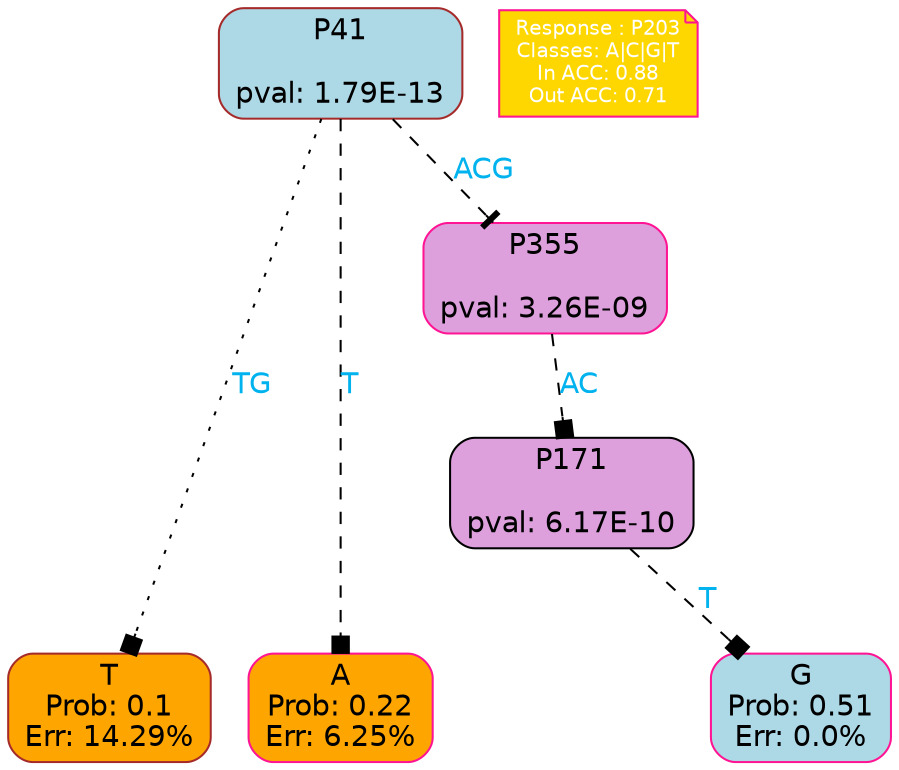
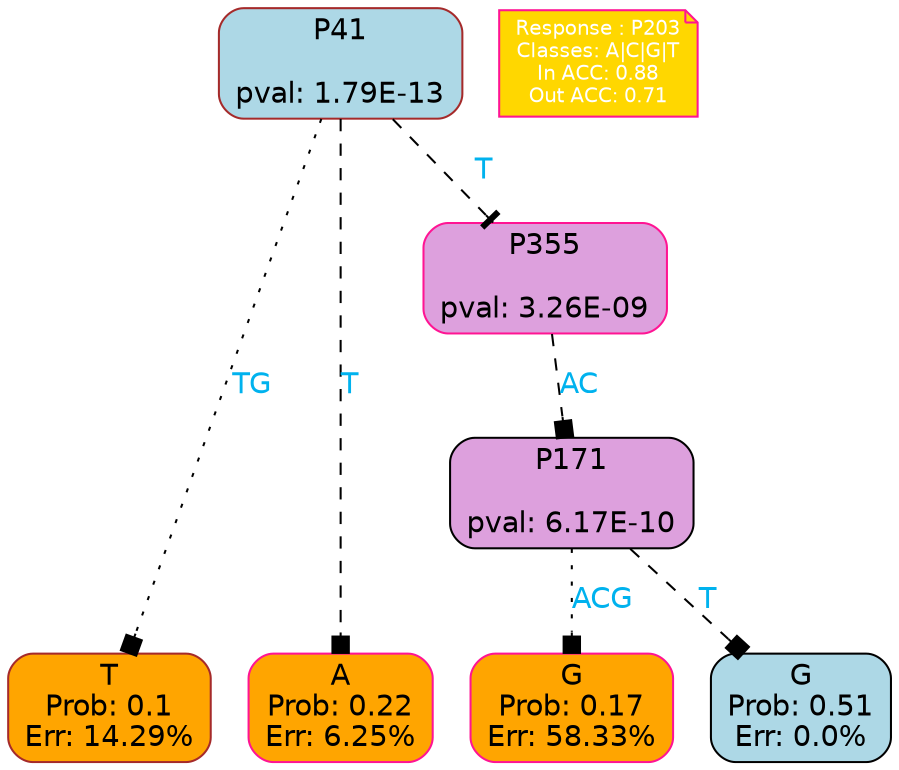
(484, 171) -> (484, 171)
none -> (572, 708)
(801, 708) -> (801, 708)
